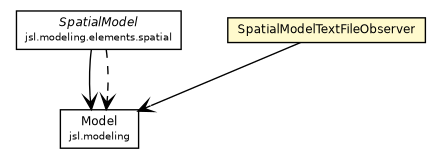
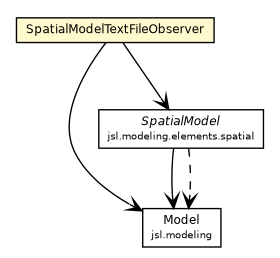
none -> (142, 70)
